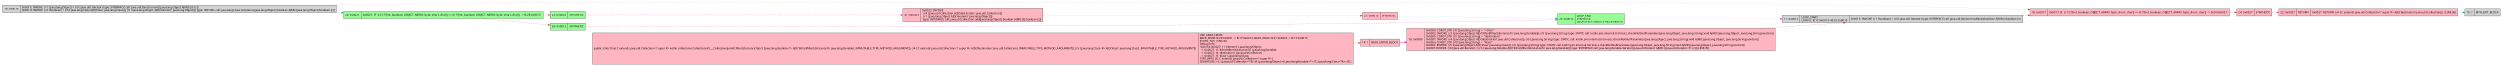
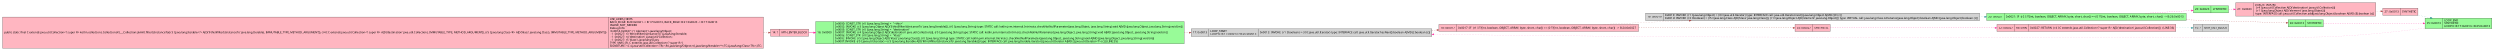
(1180, 3) -> (1647, 22)
(1591, 39) -> (1000, 33)
(1385, 43) -> (794, 33)
